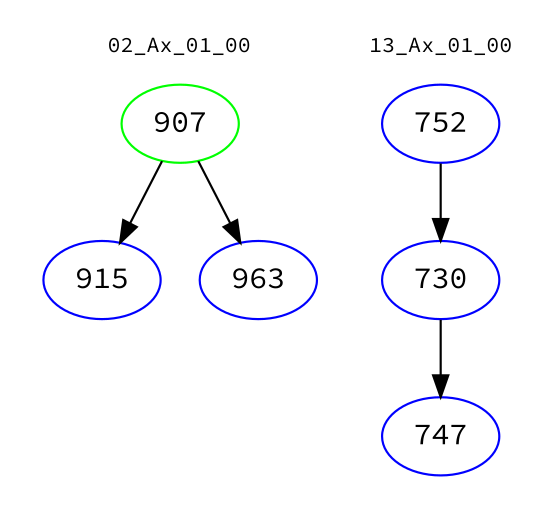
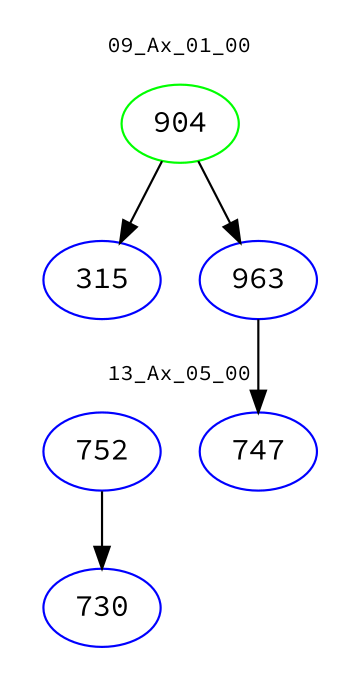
(180, 47) -> (180, 47)
(442, 47) -> (180, 374)
(180, 124) -> (180, 124)
(102, 280) -> (102, 280)
(441, 348) -> (258, 367)
